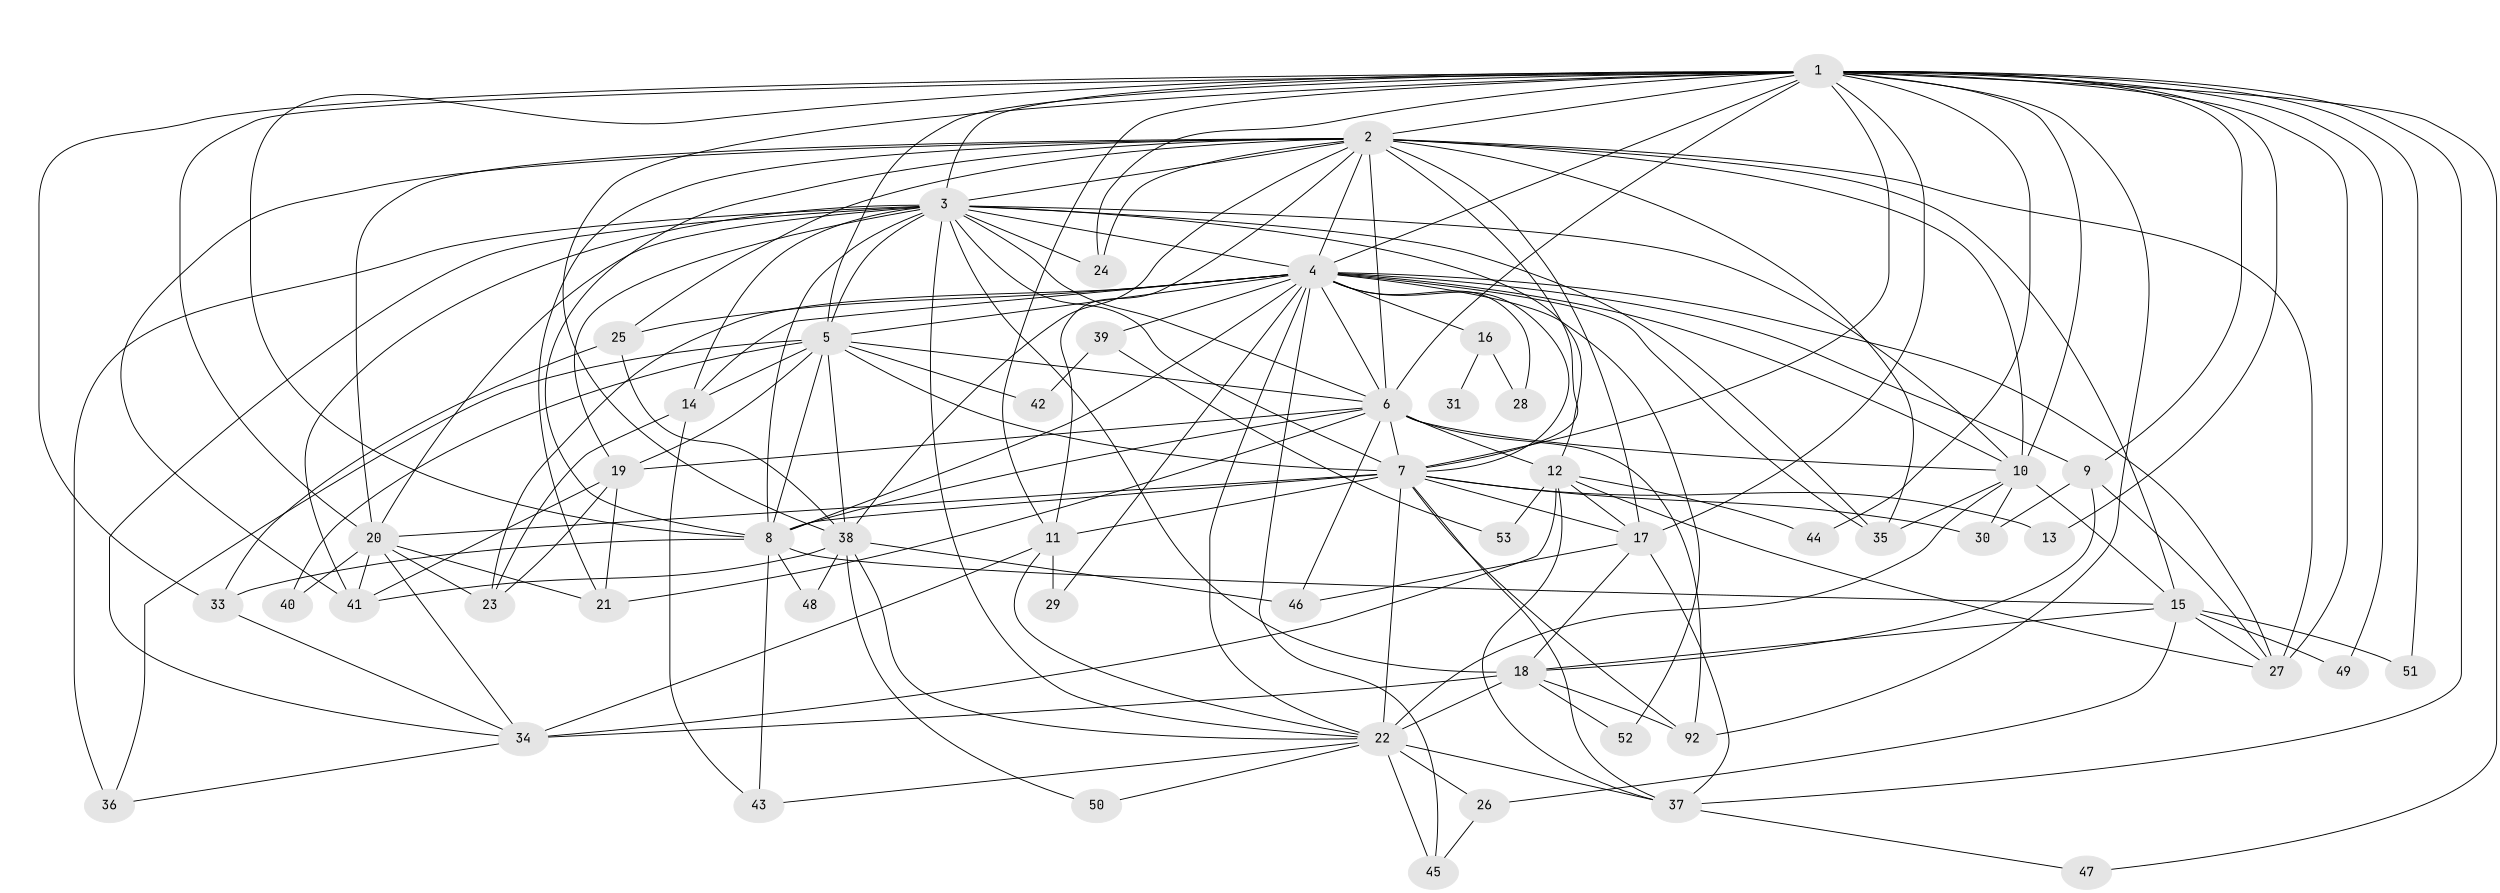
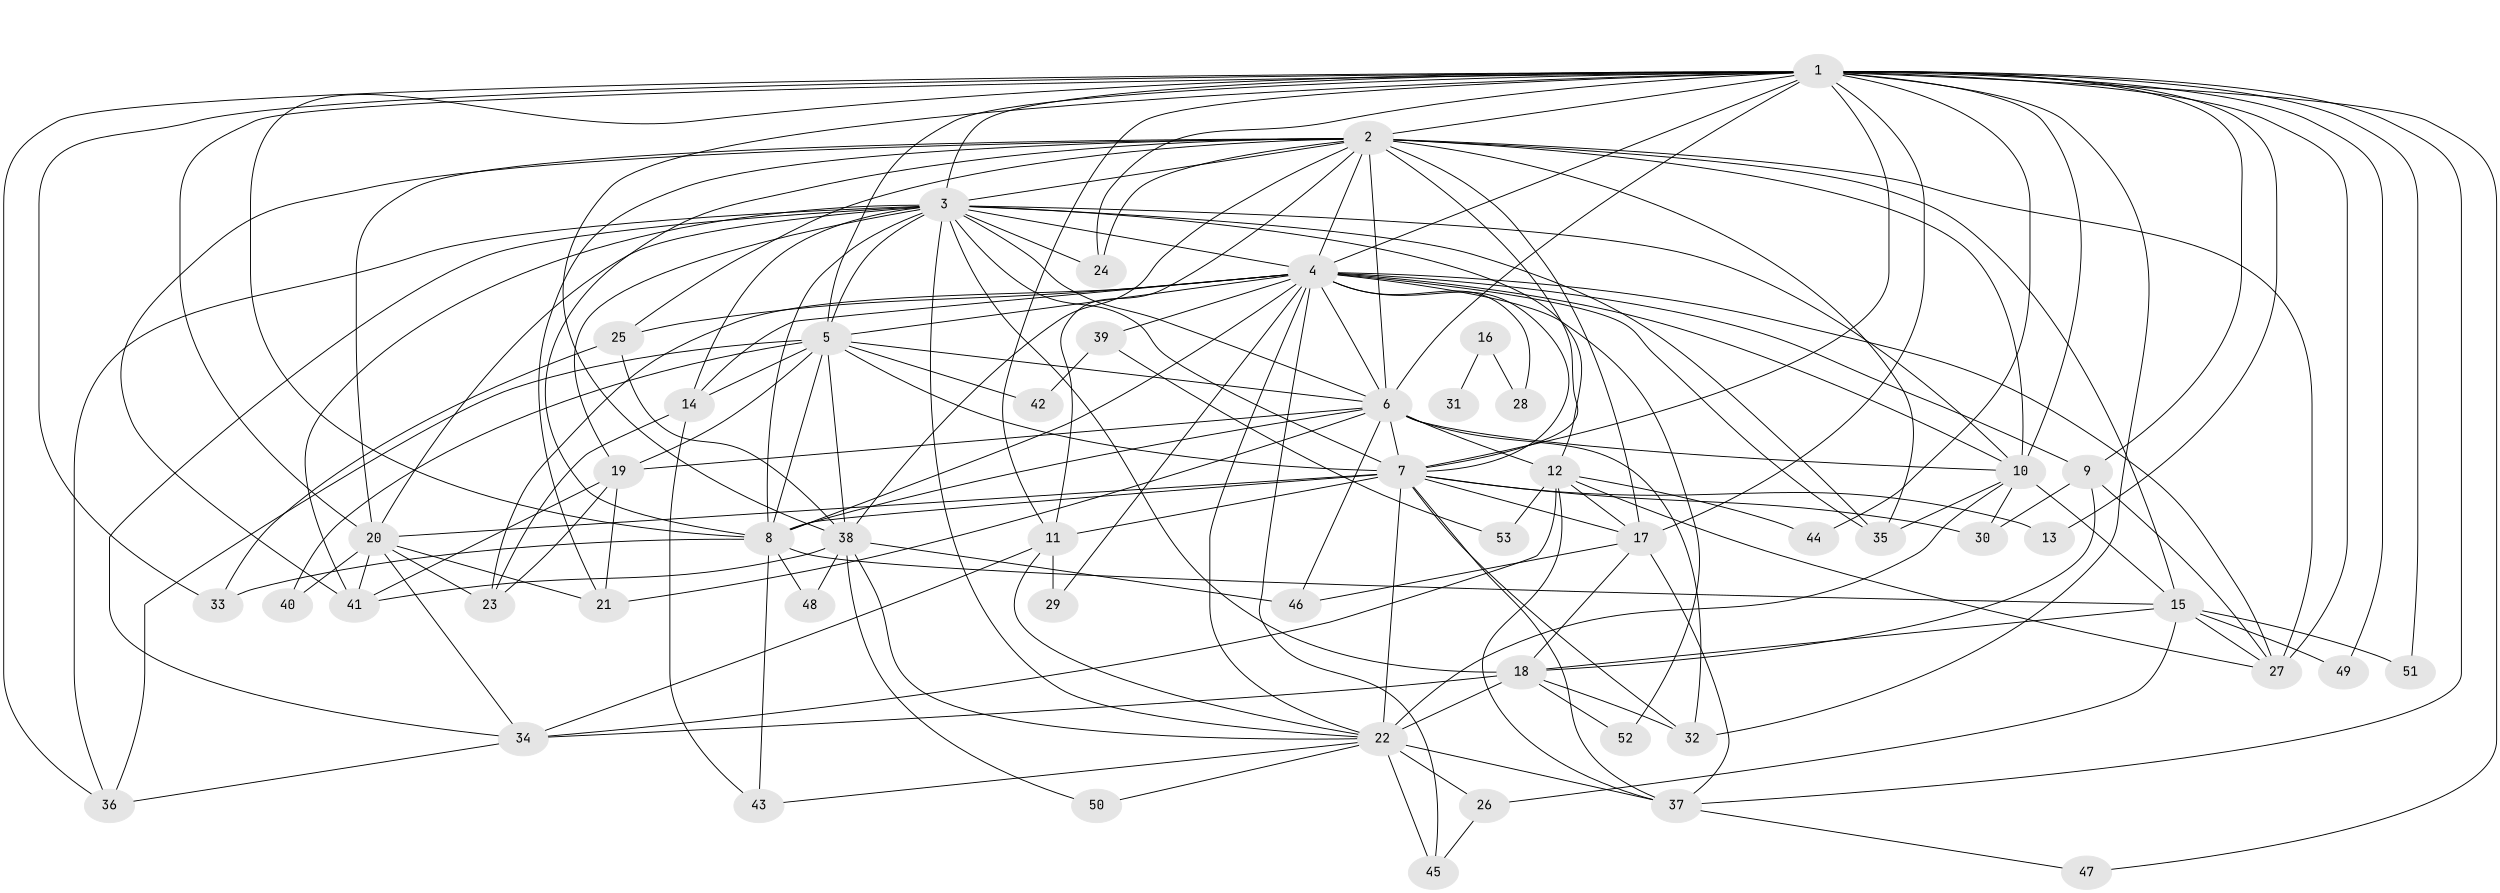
none -> (560, 87)
(1398, 306) -> none
(371, 673) -> none
(1692, 739) -> (1692, 739)
